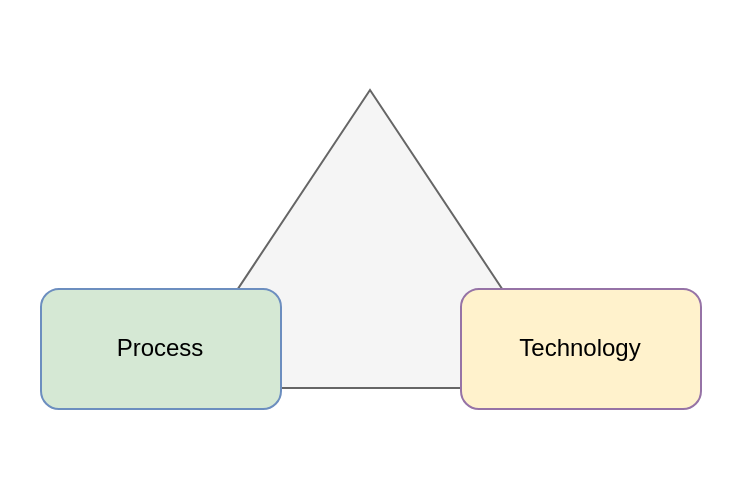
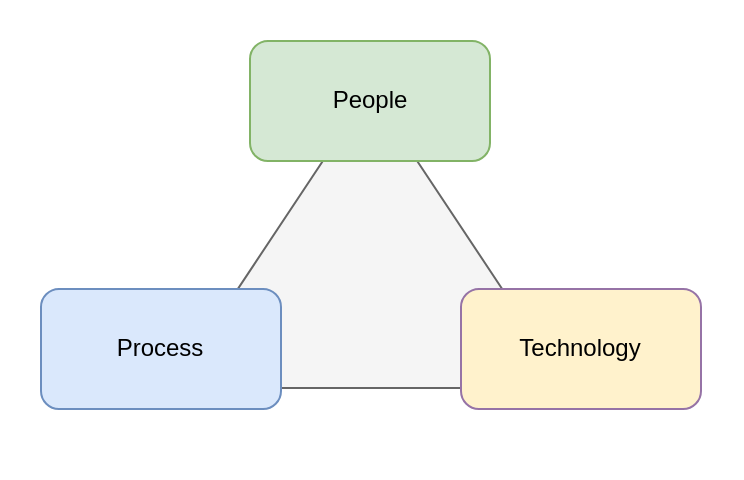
none -> (370, 101)
(161, 349) -> (161, 349)
